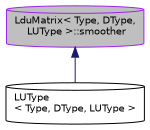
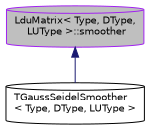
(75, 103) -> (75, 103)
